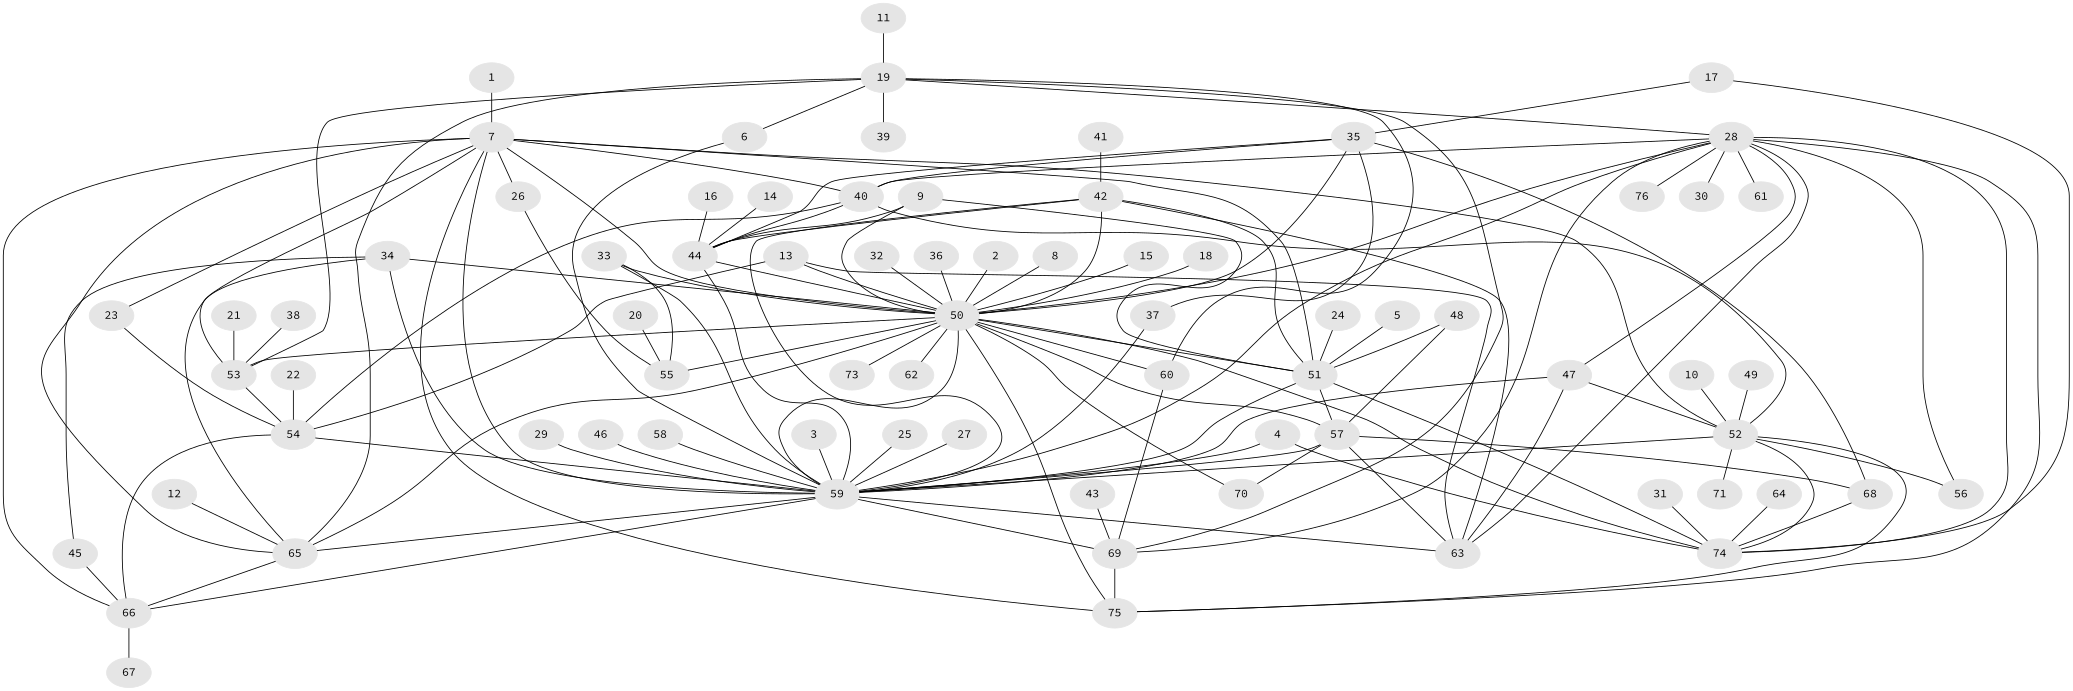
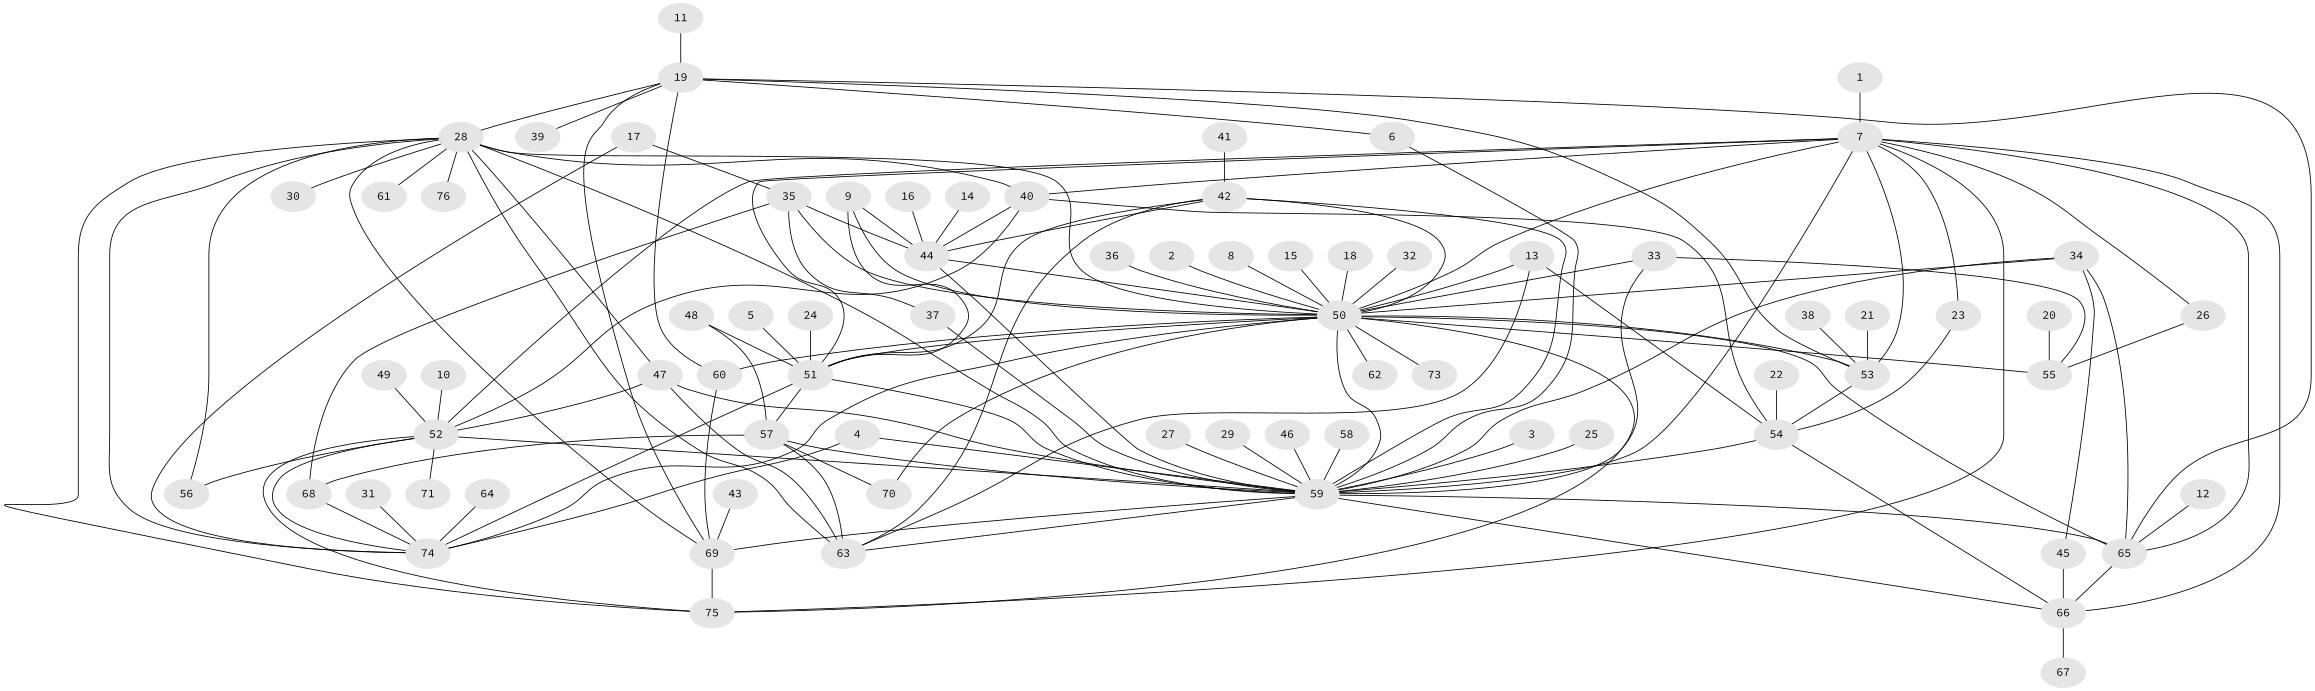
(1104, 158) -> none
(1143, 392) -> none
